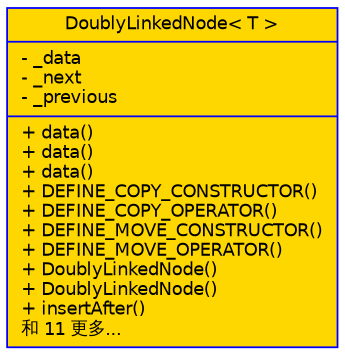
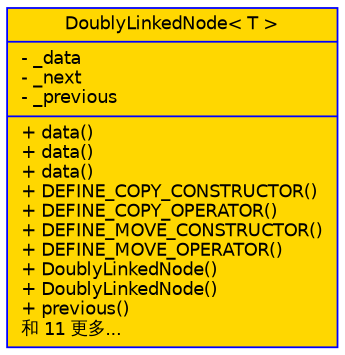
(83, 309) -> (75, 309)
